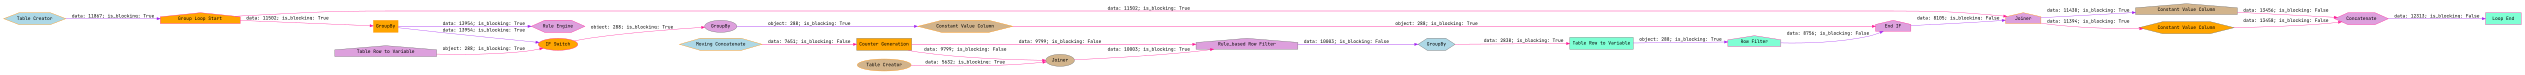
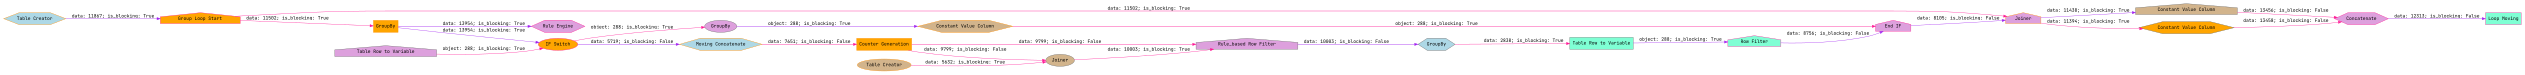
(2503, 19) -> (2503, 19)
none -> (627, 44)
(884, 44) -> (884, 44)
